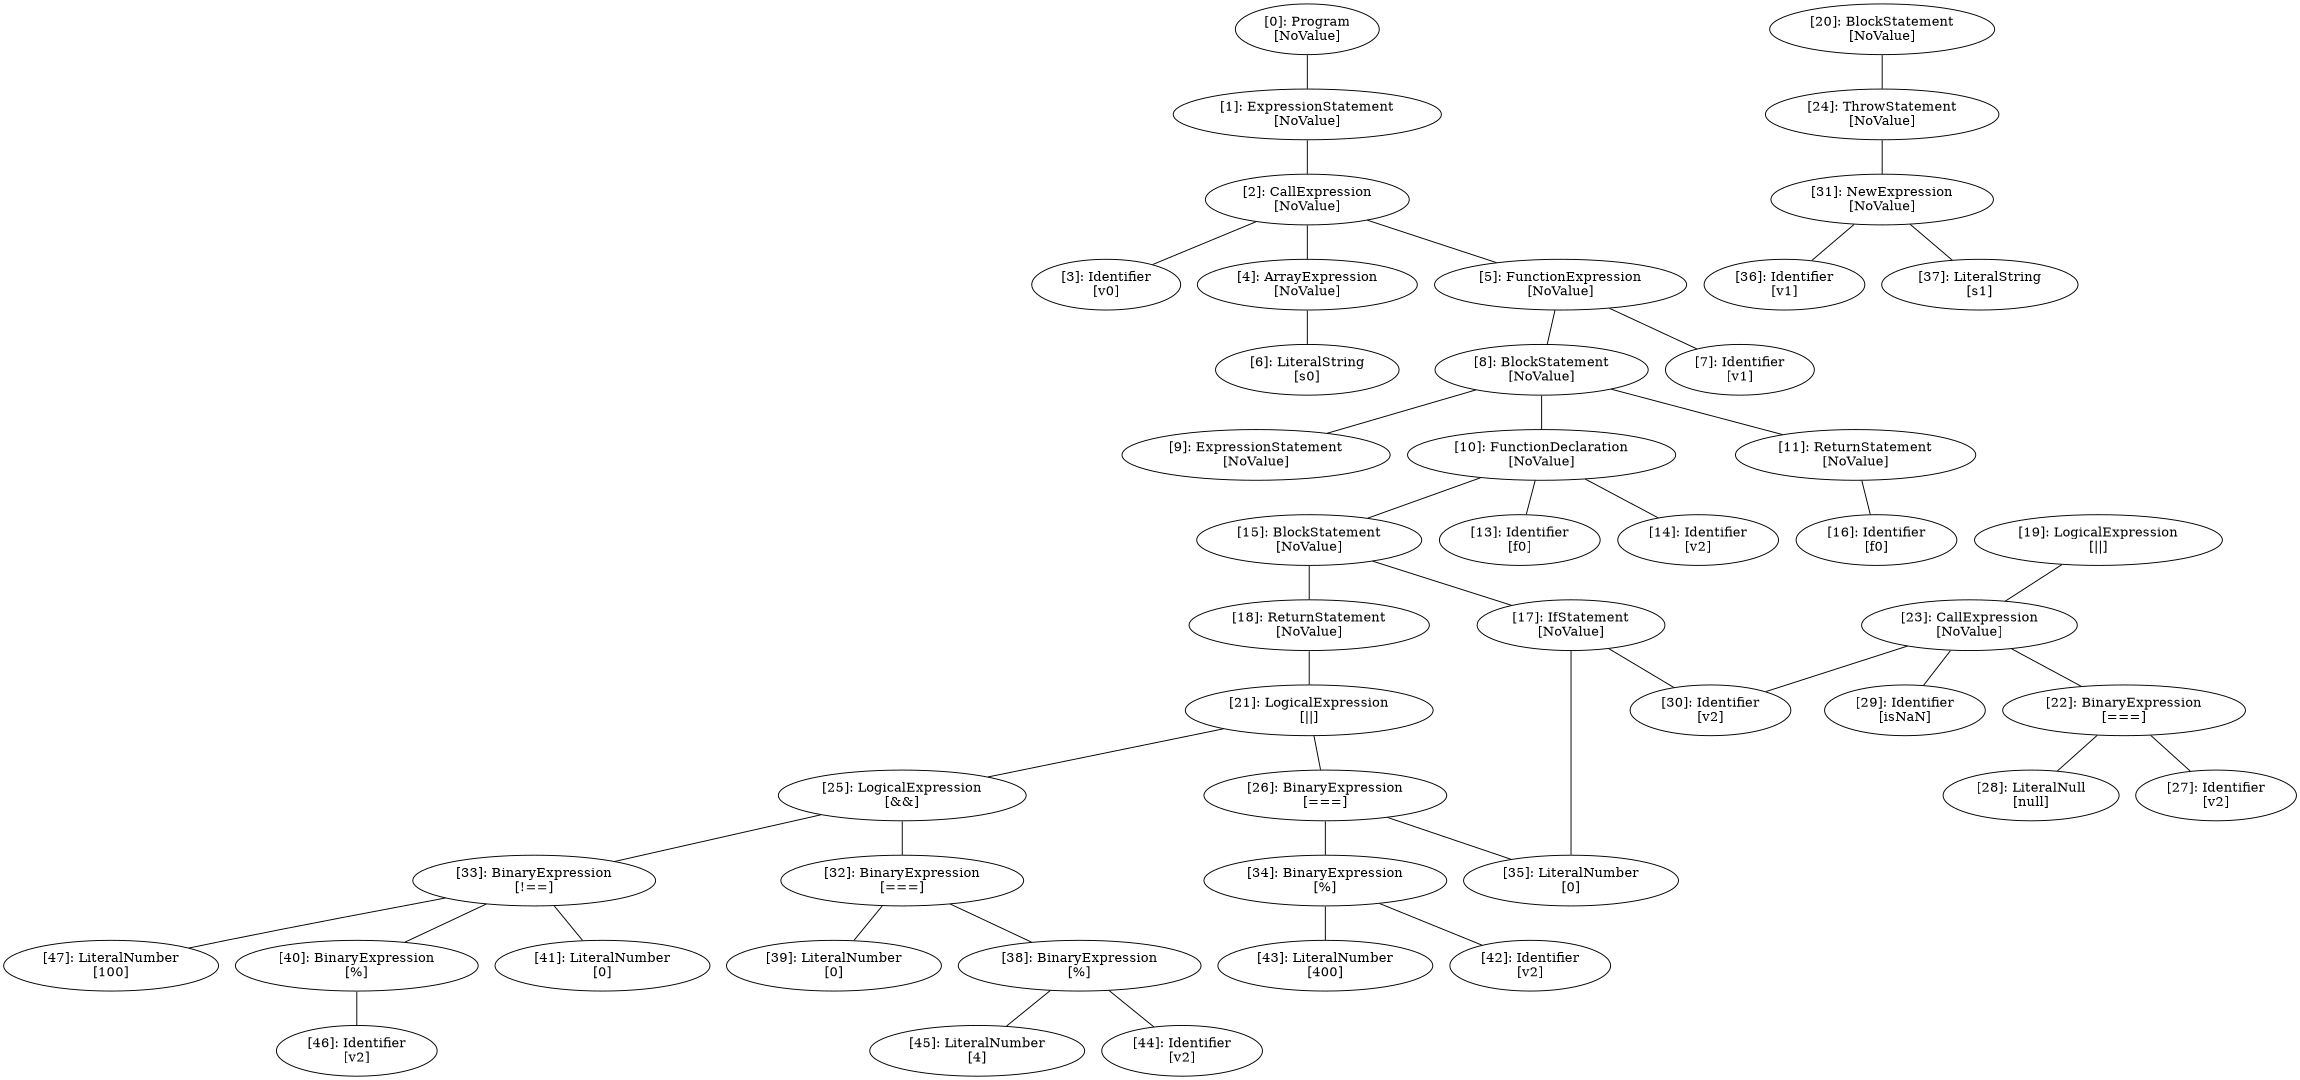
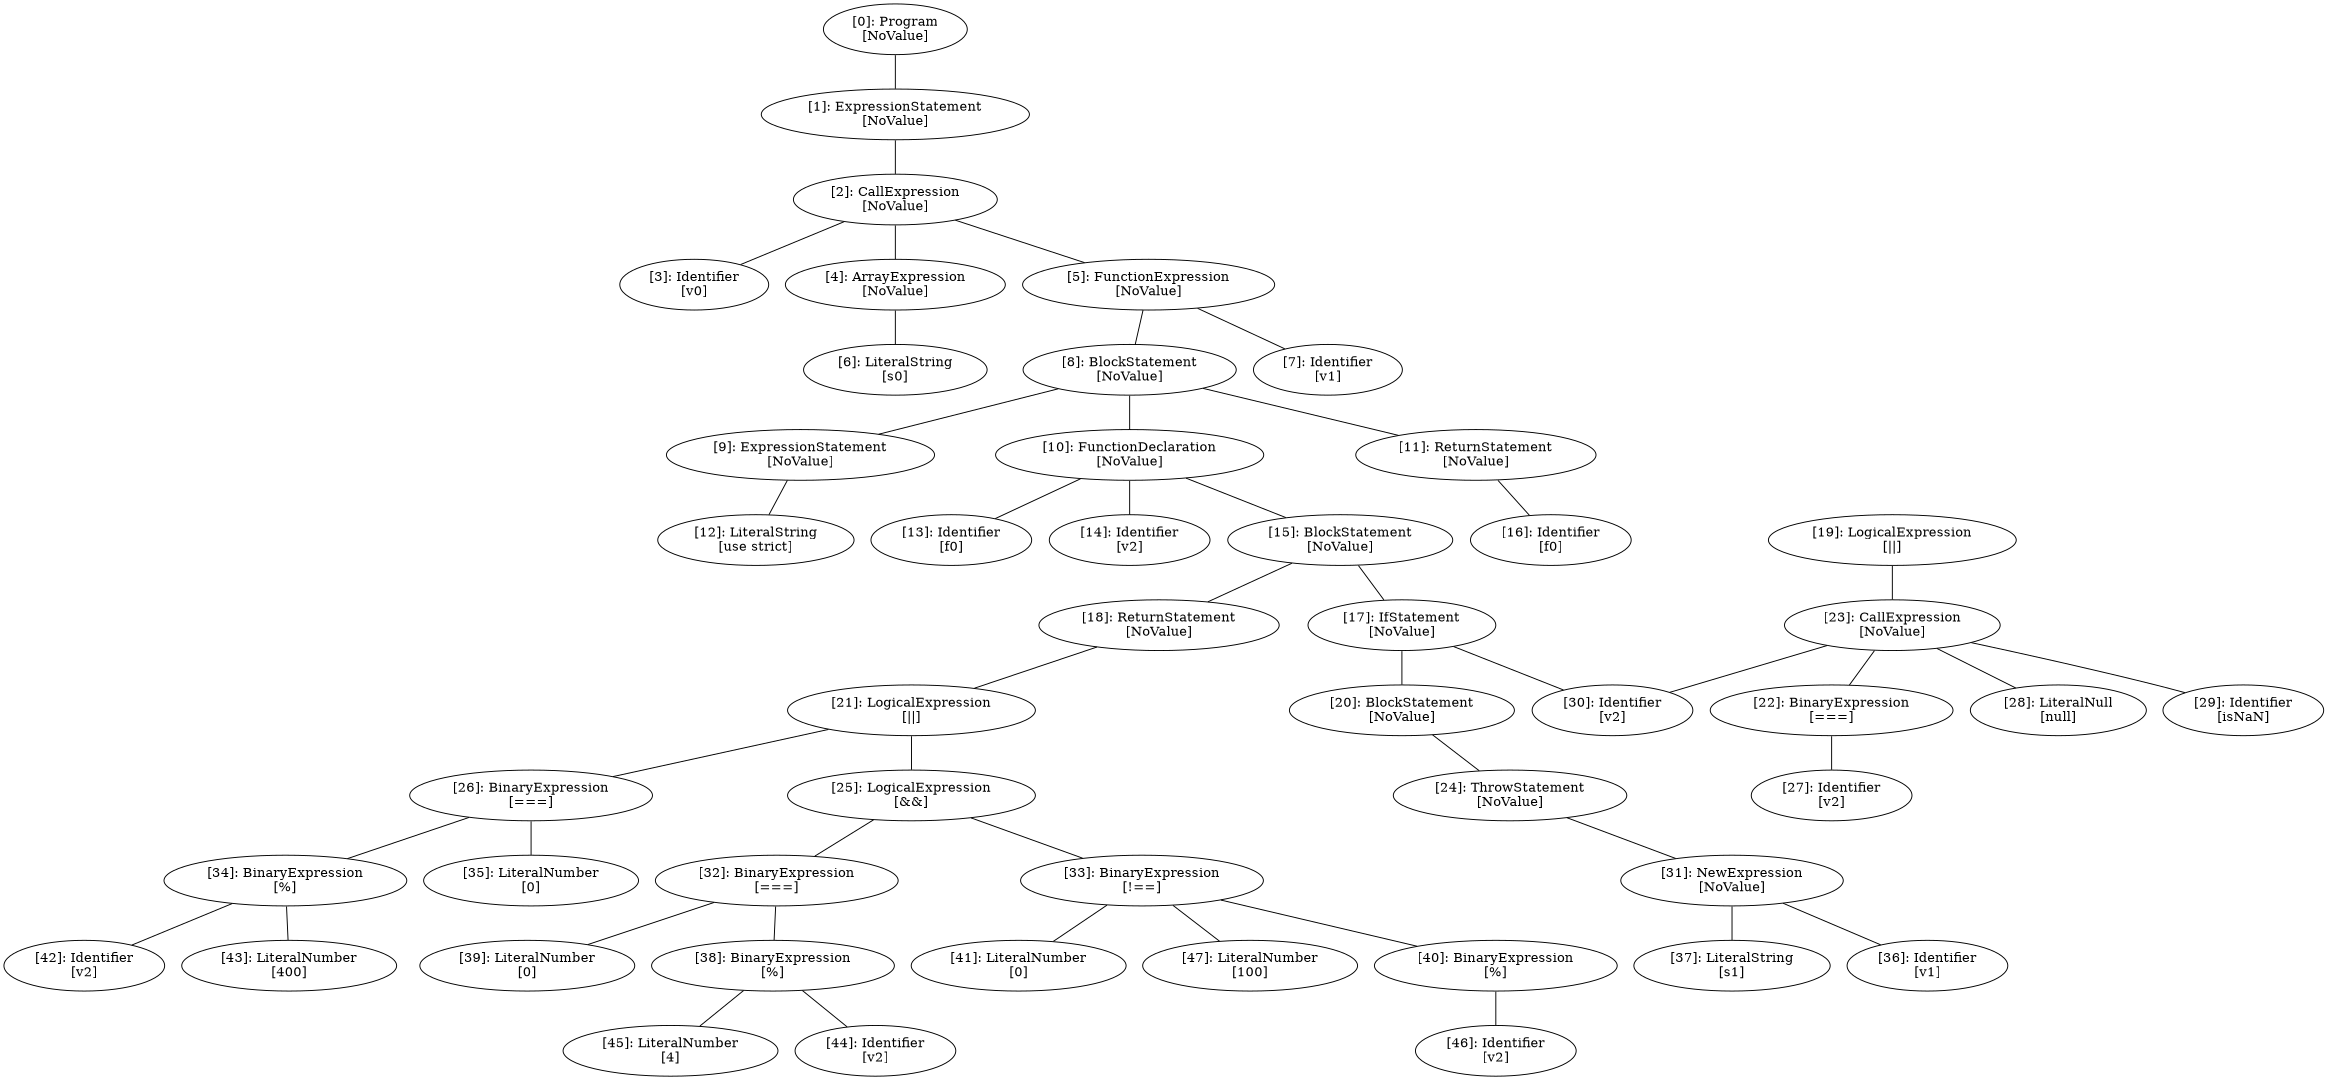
none -> (756, 540)
(1571, 753) -> (1402, 668)
(2077, 753) -> (1976, 668)
